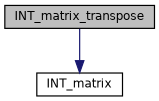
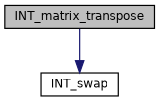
(80, 84) -> (80, 84)
